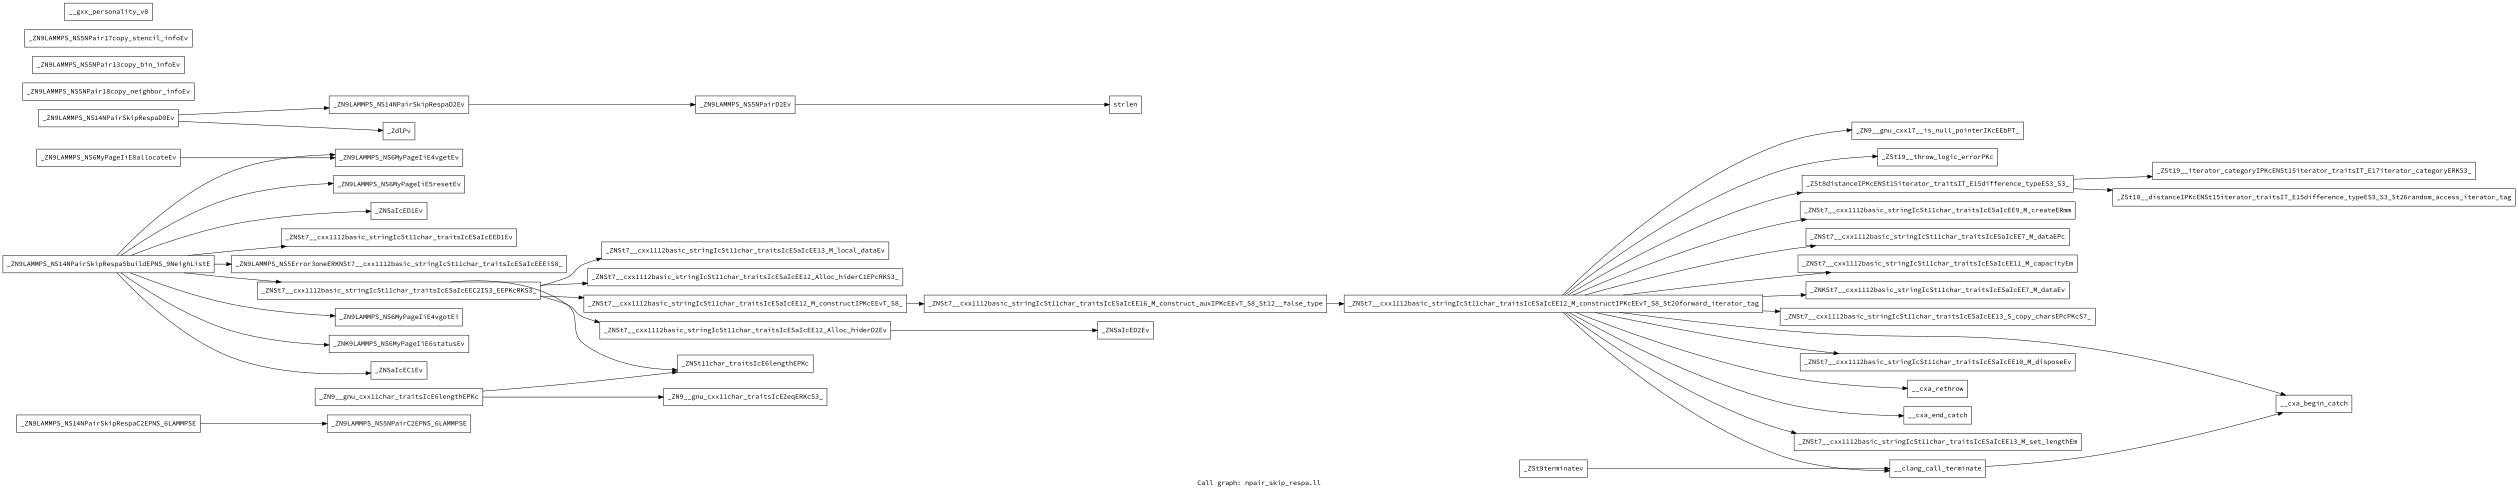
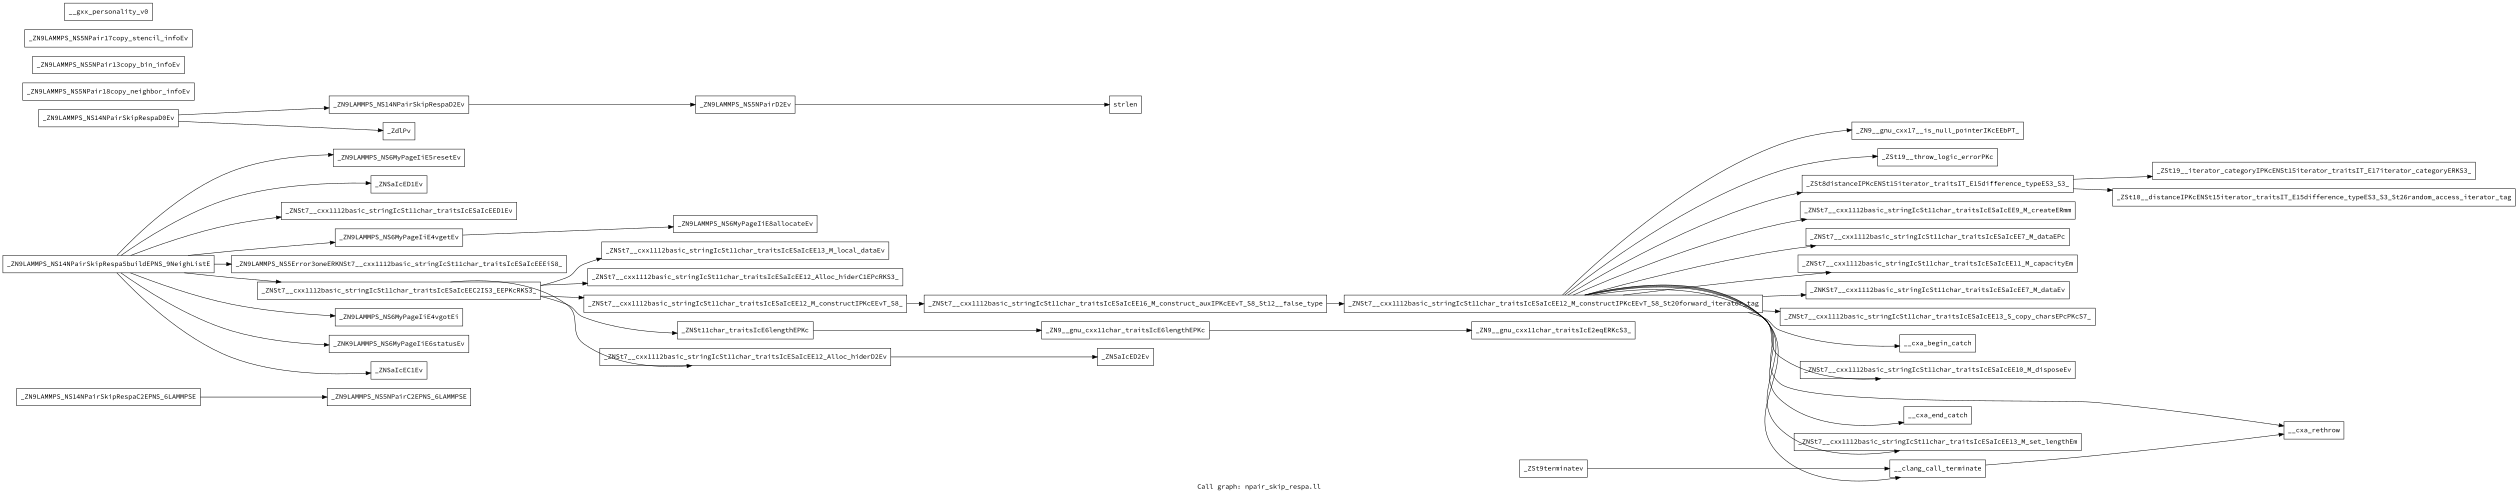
(255, 158) -> (566, 231)
(578, 383) -> (925, 330)
(2133, 449) -> (2133, 452)
